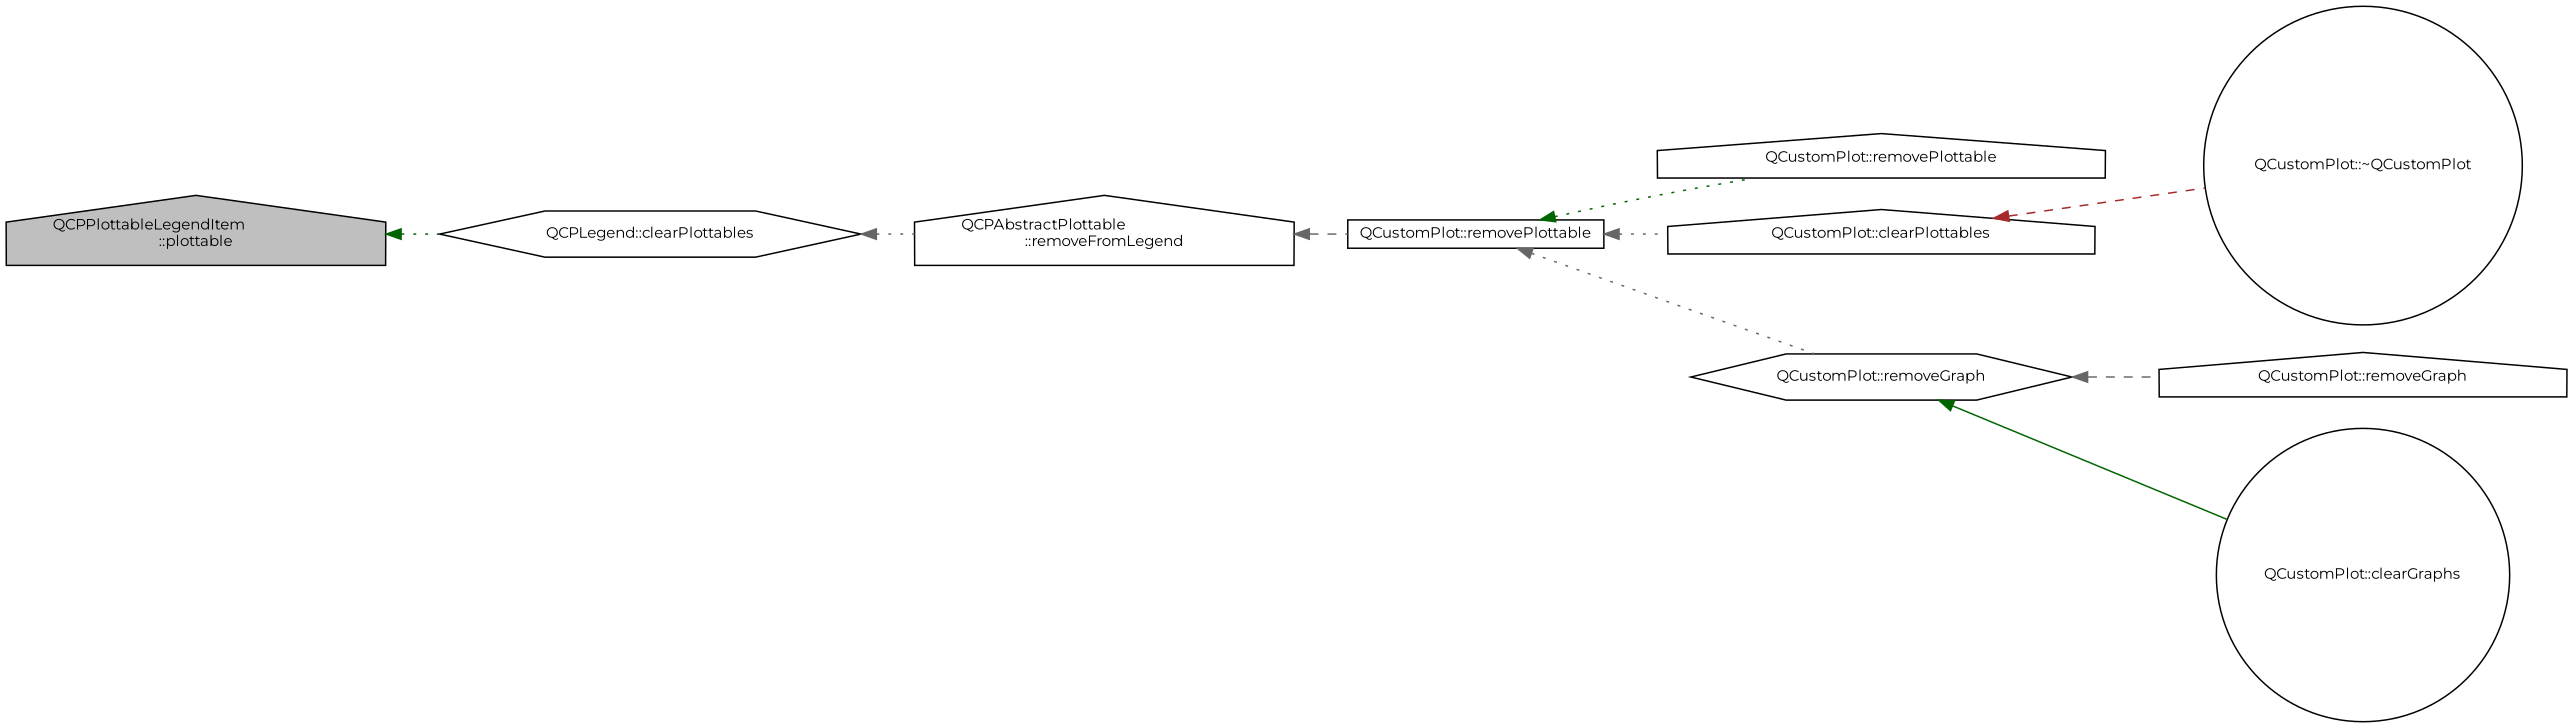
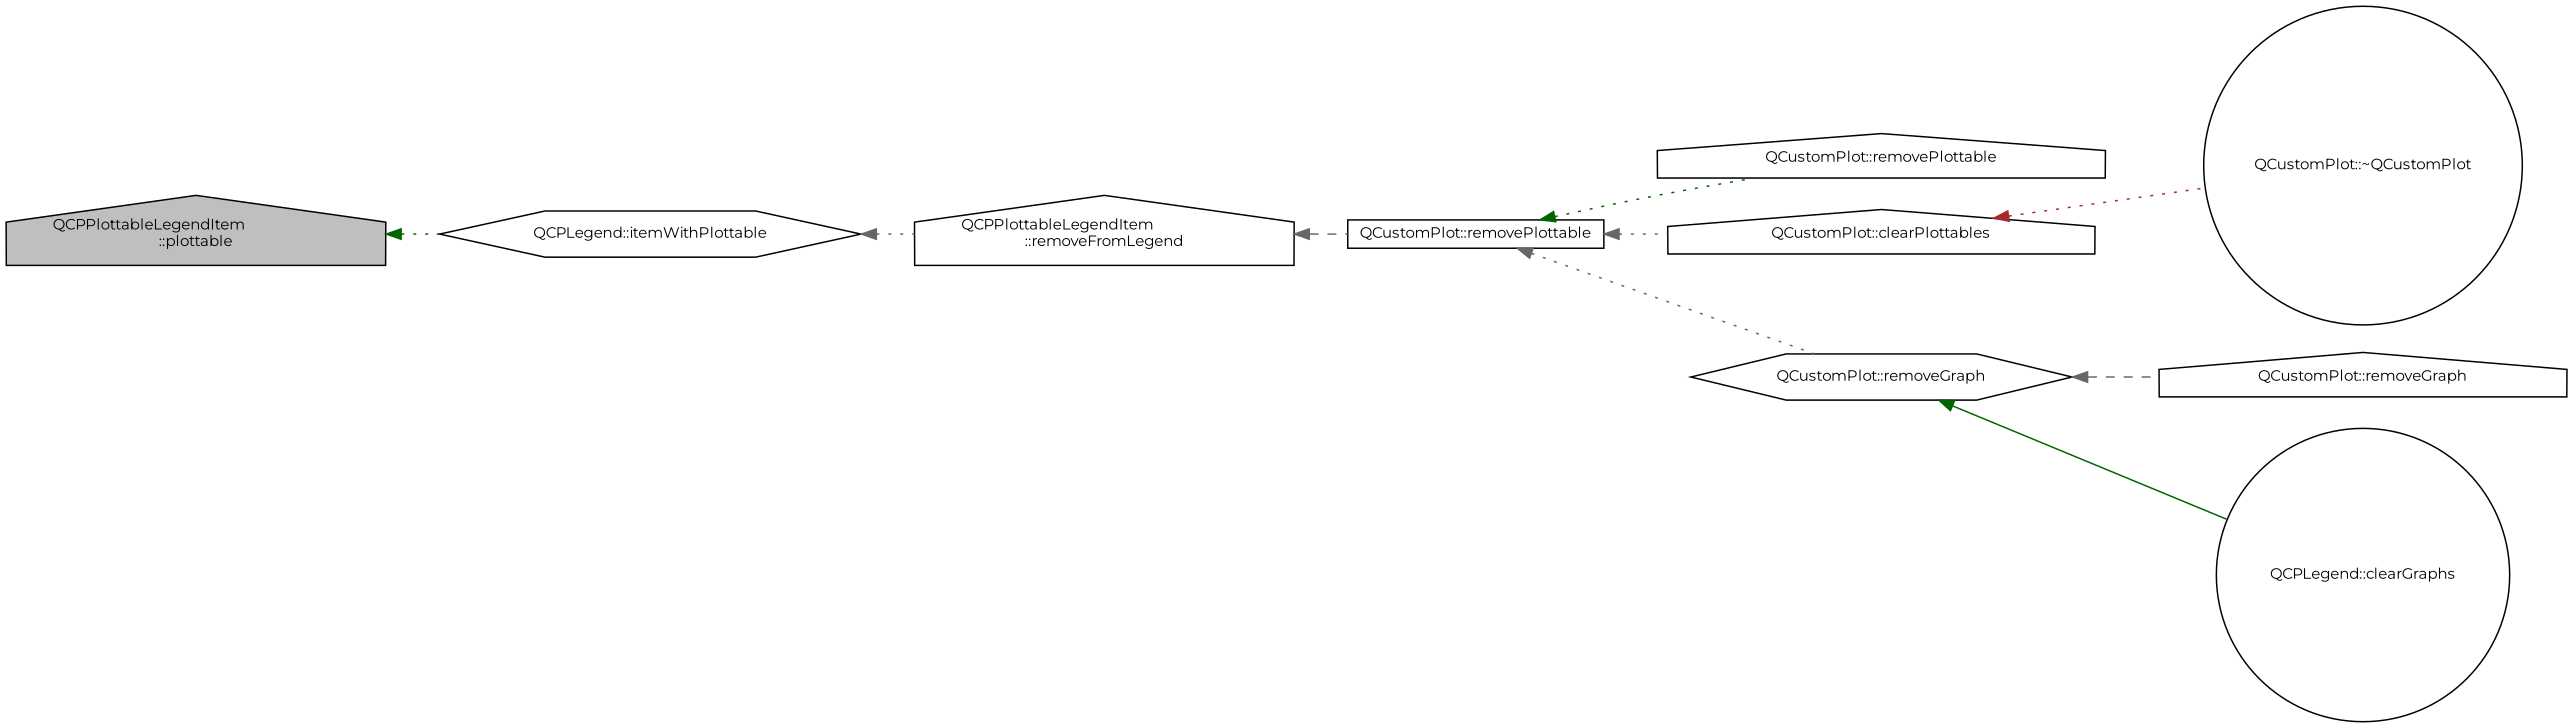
(2107, 202) -> (2107, 202)
(650, 234) -> (650, 234)
(1104, 234) -> (1104, 234)
(2363, 575) -> (2363, 575)
